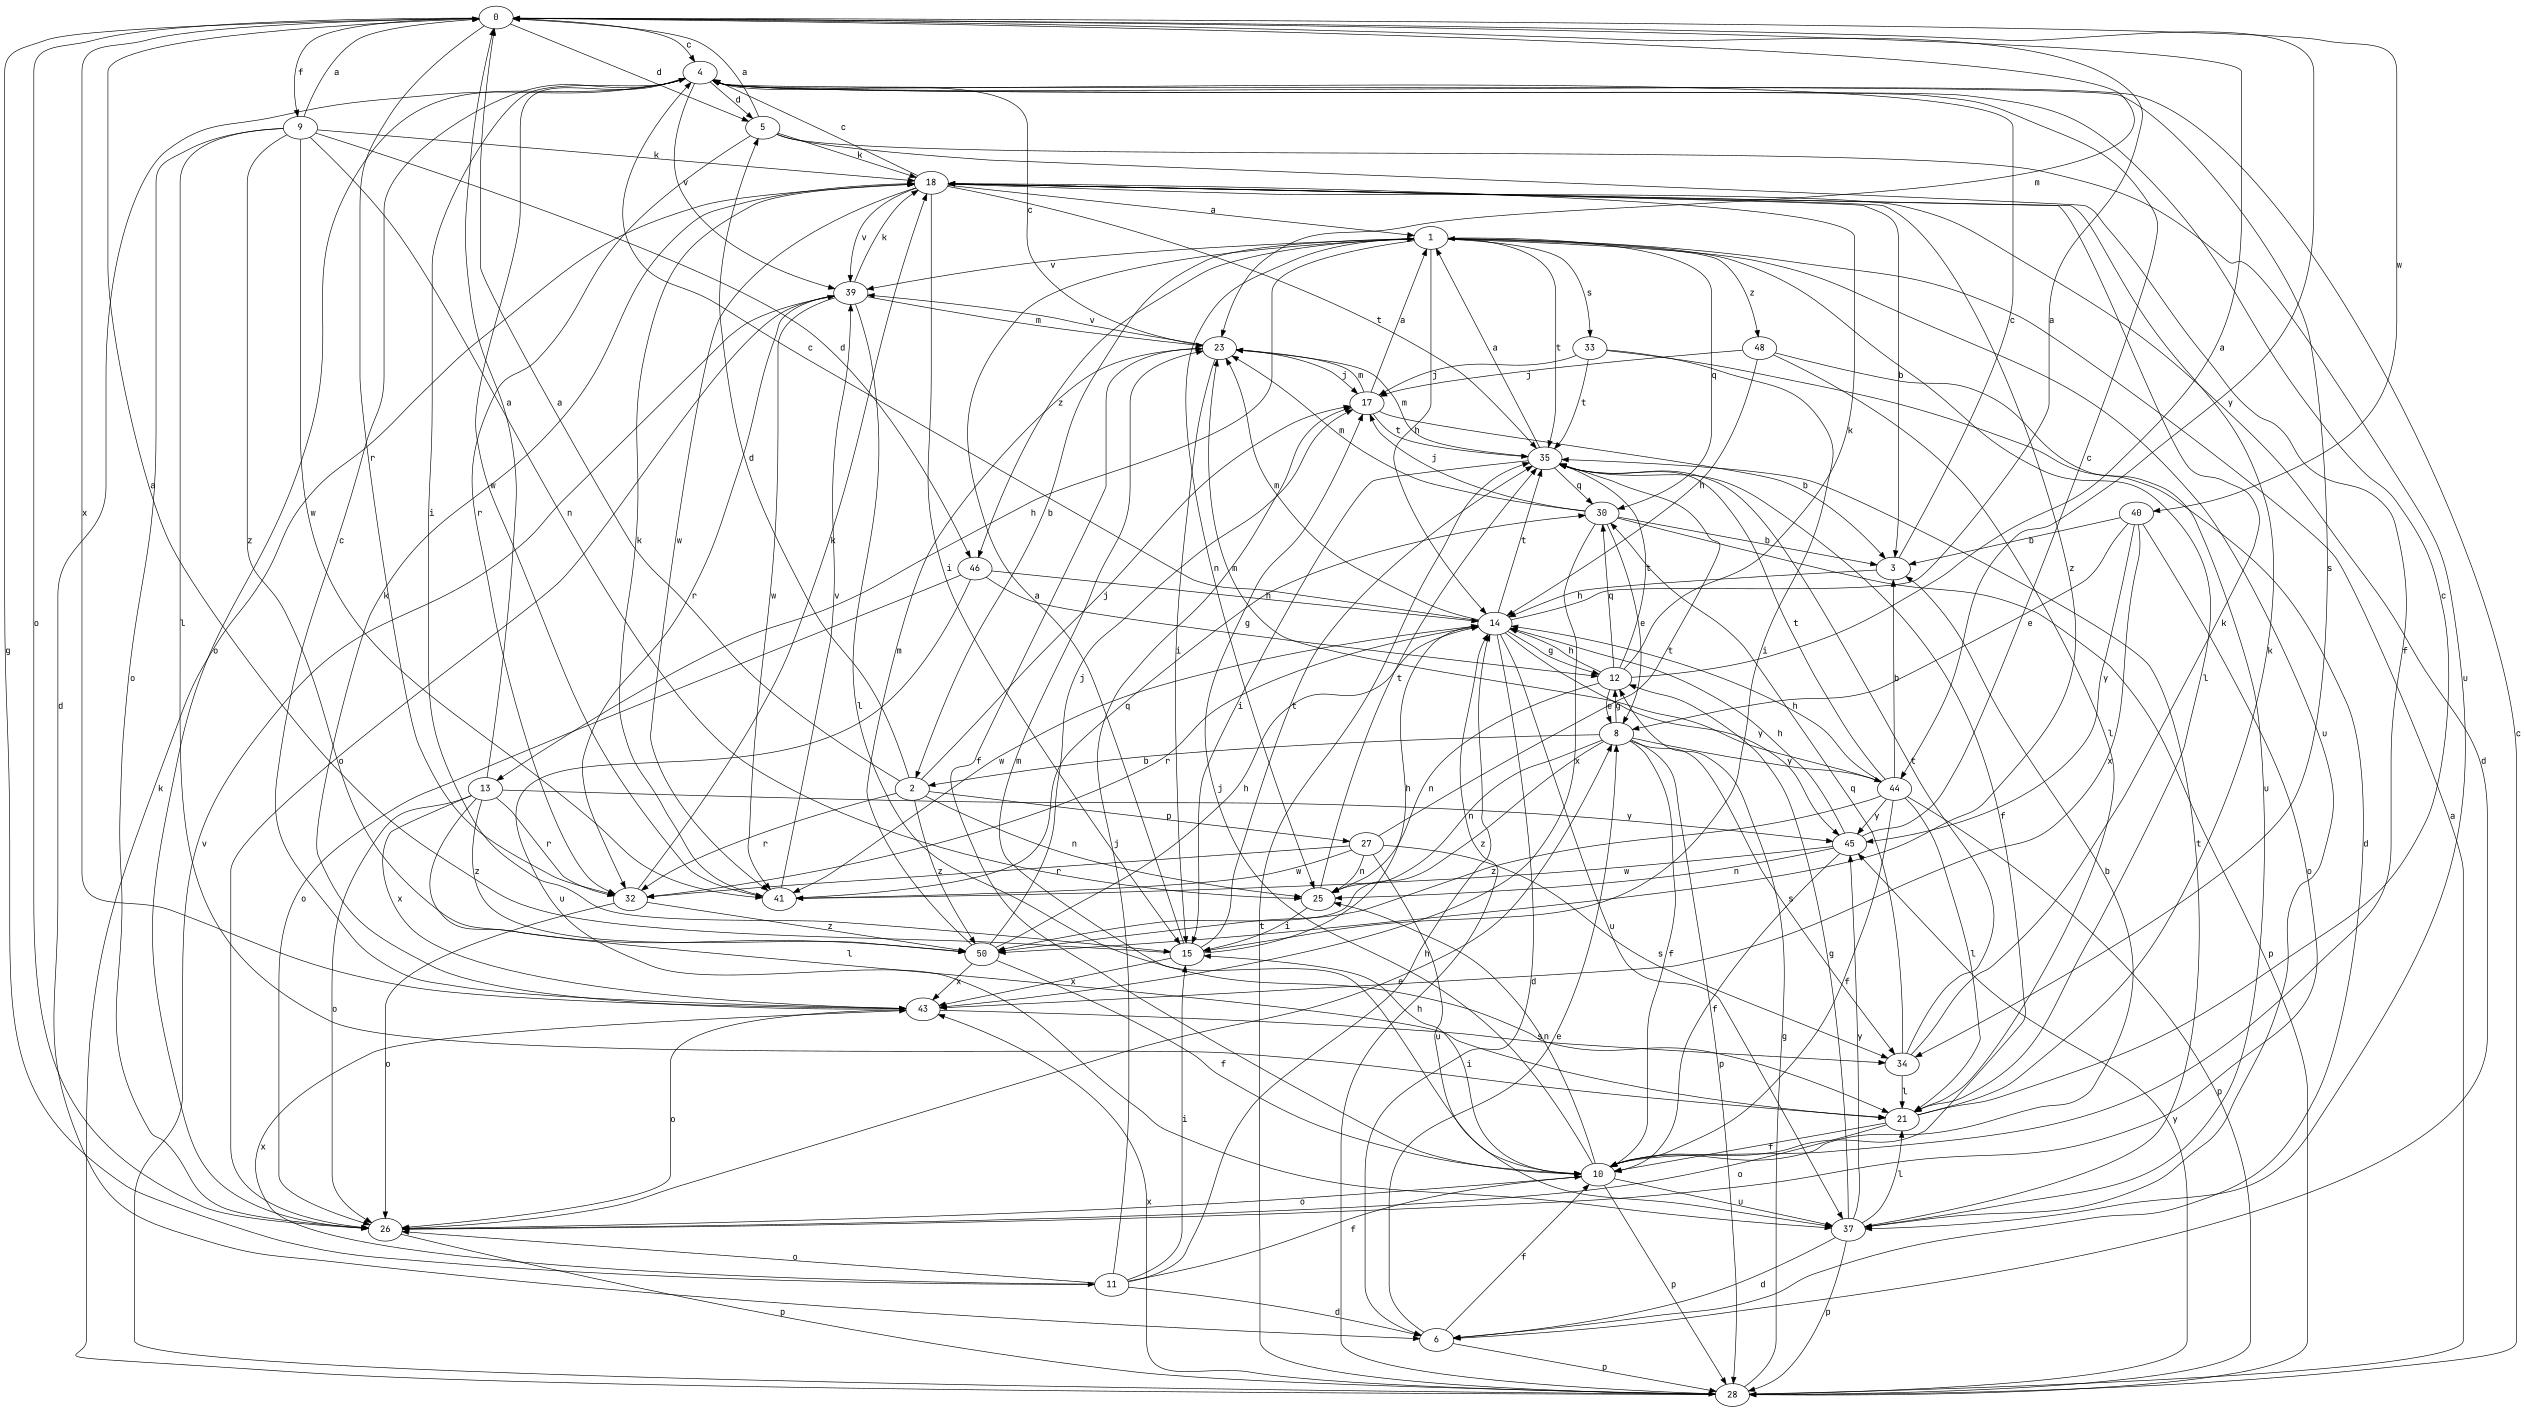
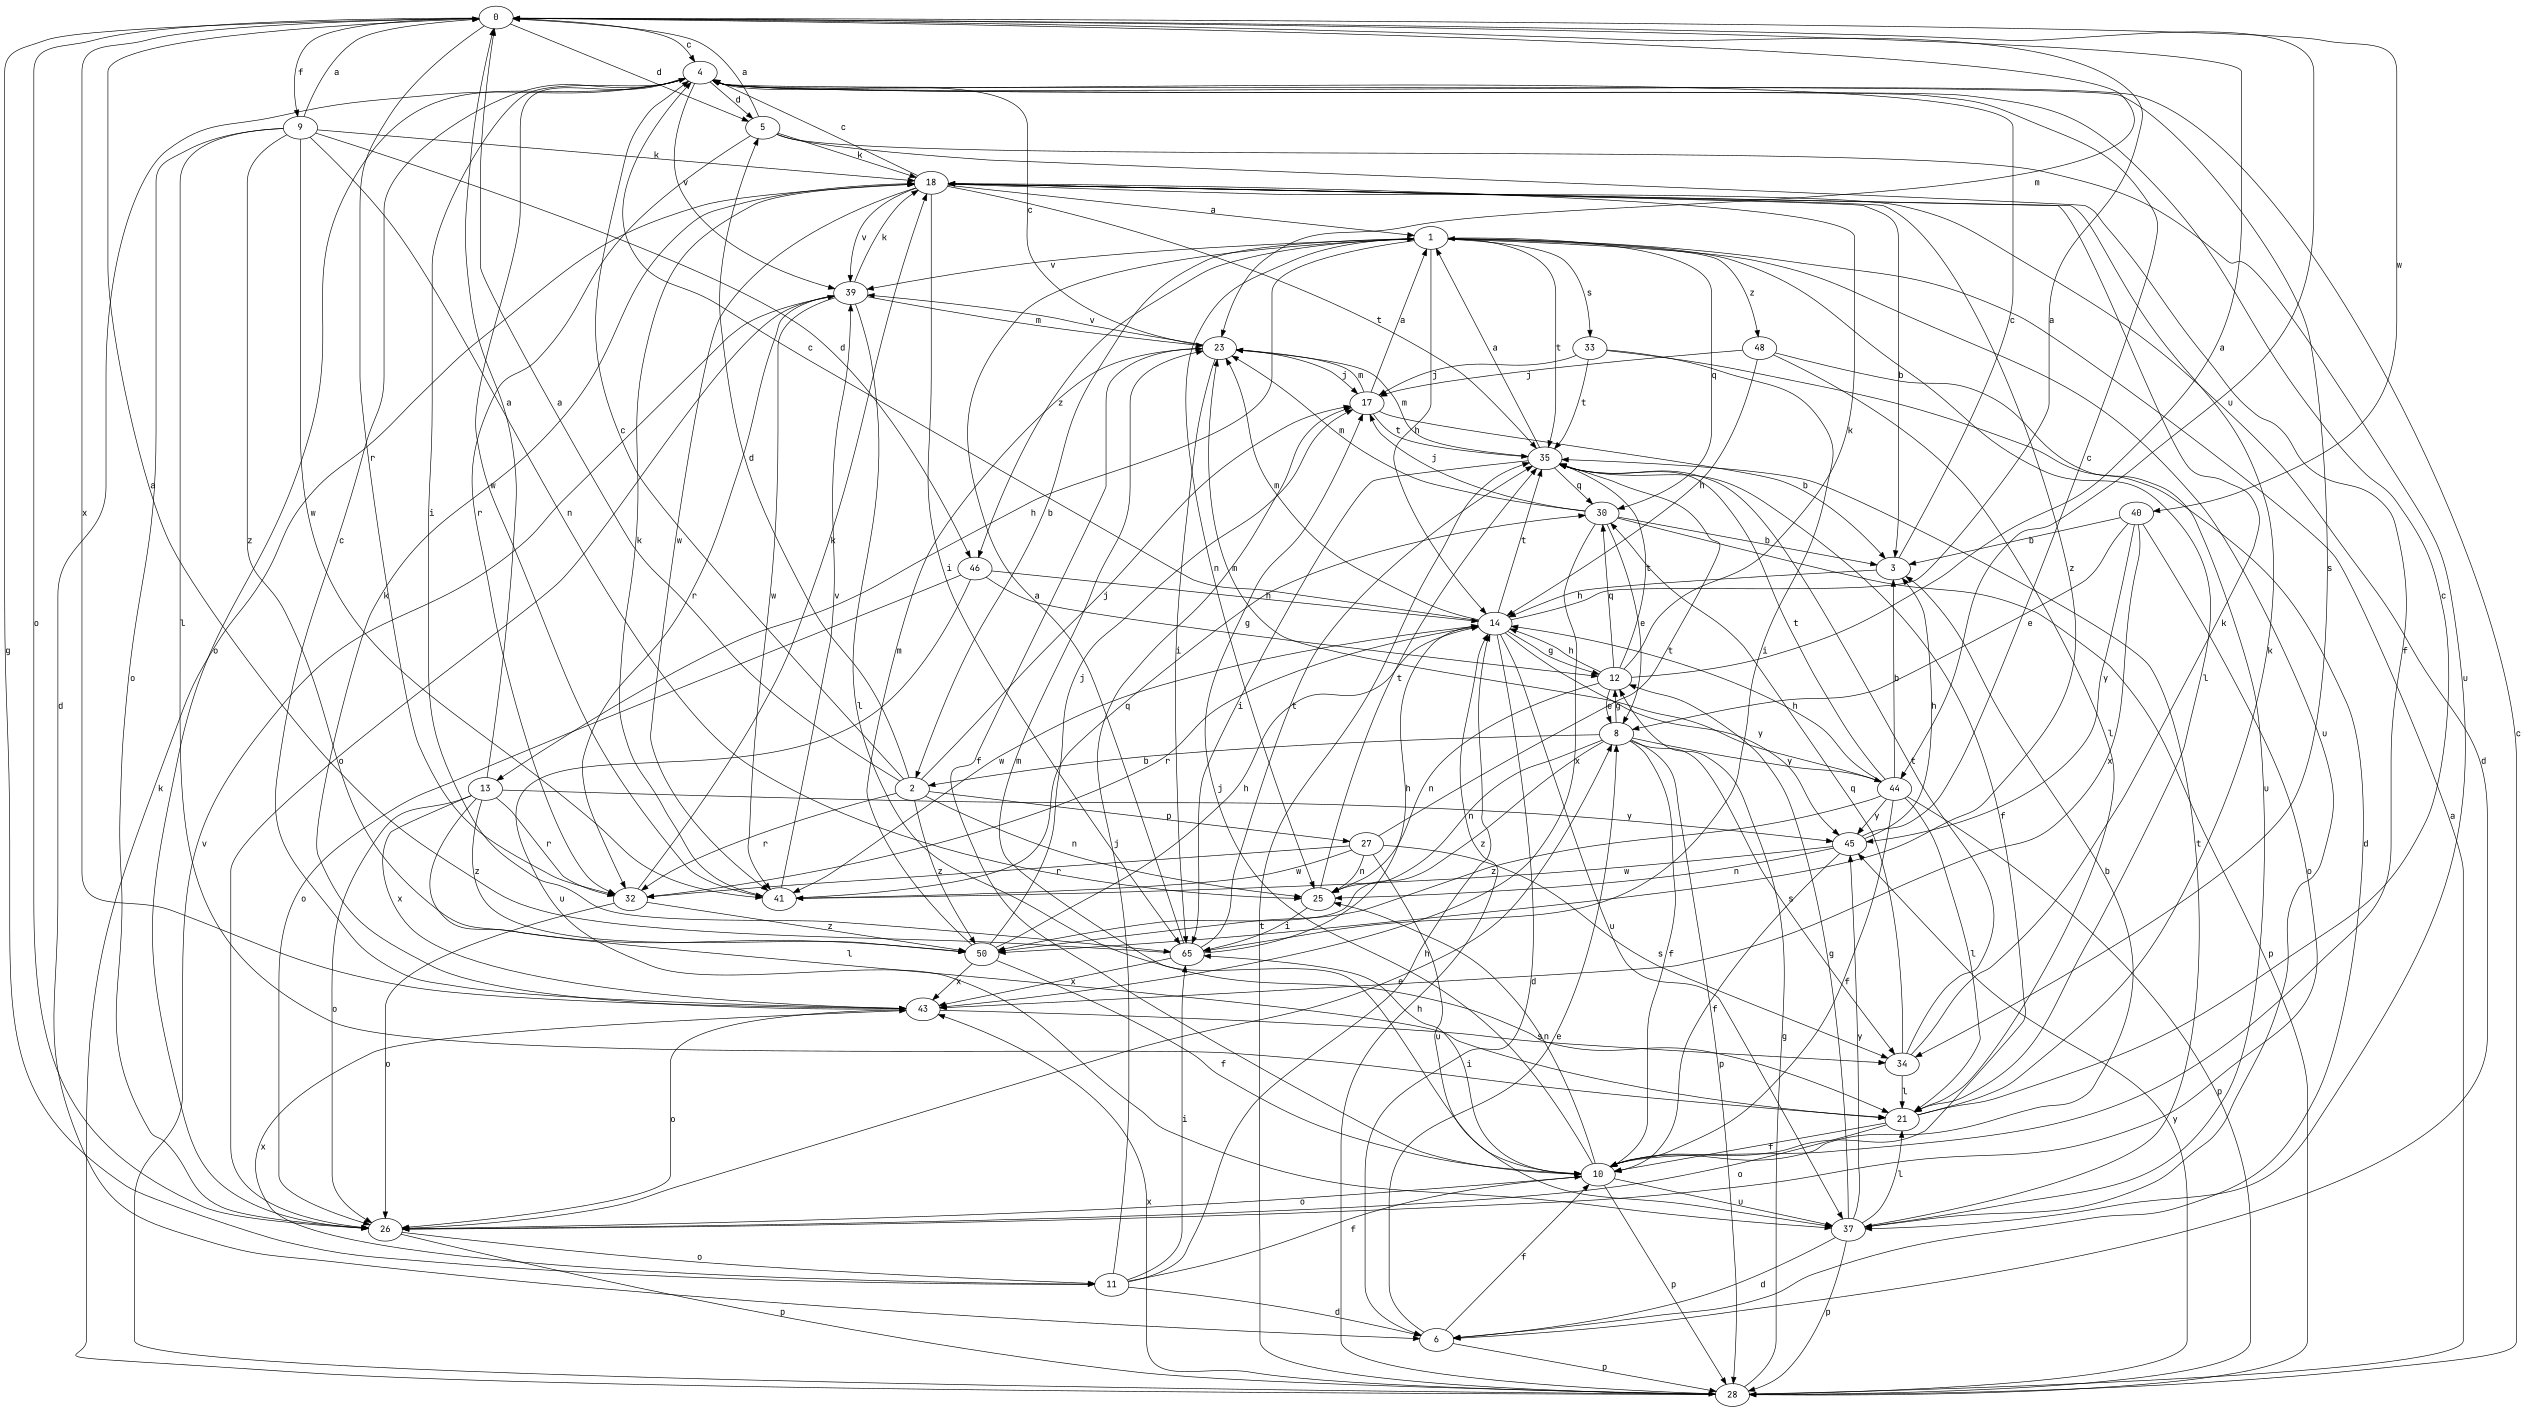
(2231, 403) -> (2231, 403)
none -> (645, 484)
(1707, 693) -> (1931, 716)
(1187, 954) -> (1187, 954)
(752, 1258) -> (745, 1265)
